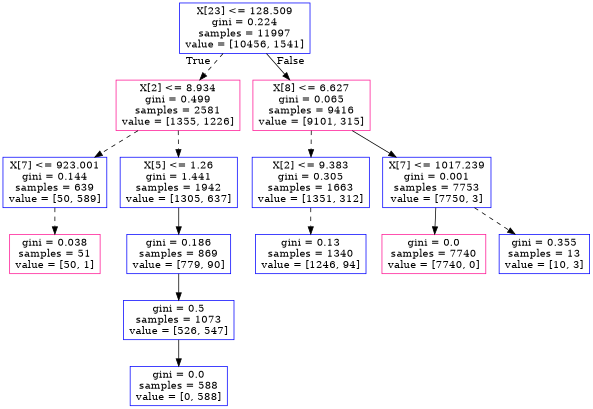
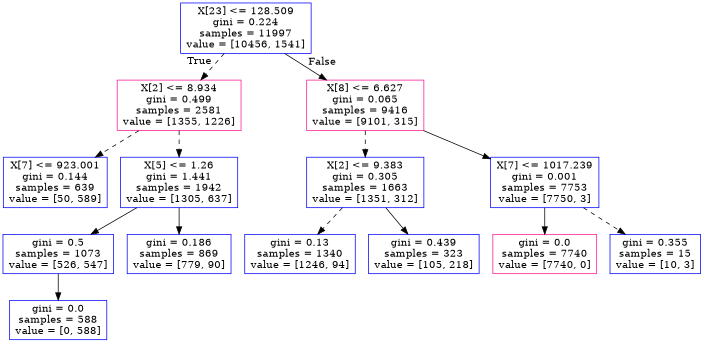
(55, 254) -> none
none -> (424, 254)
(544, 254) -> (655, 254)
(179, 283) -> (117, 219)
